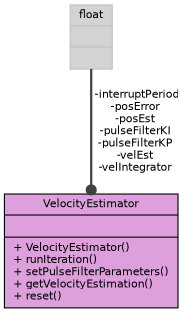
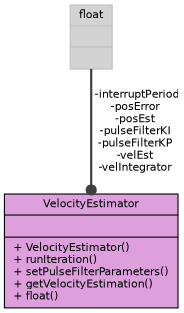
(38, 296) -> (36, 296)
